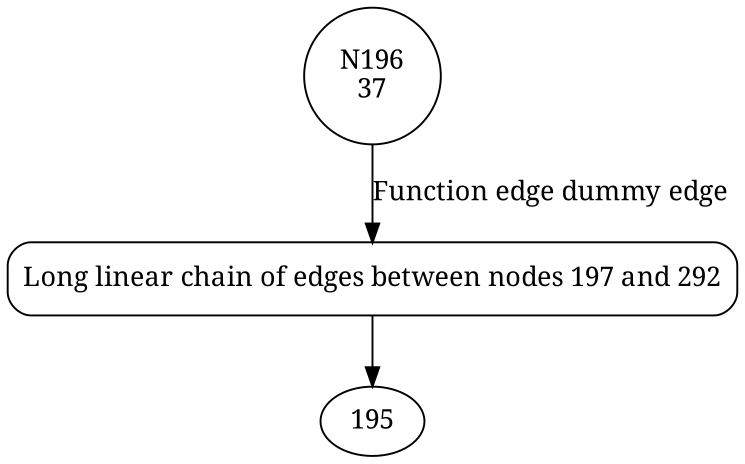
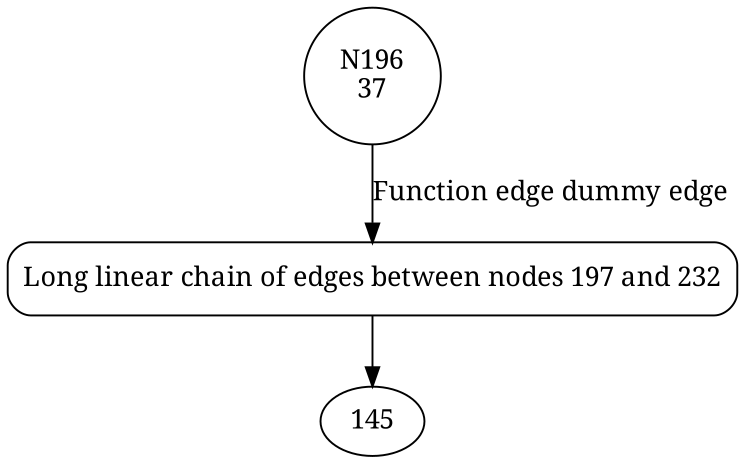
(372, 279) -> (372, 279)
(372, 421) -> (372, 421)
